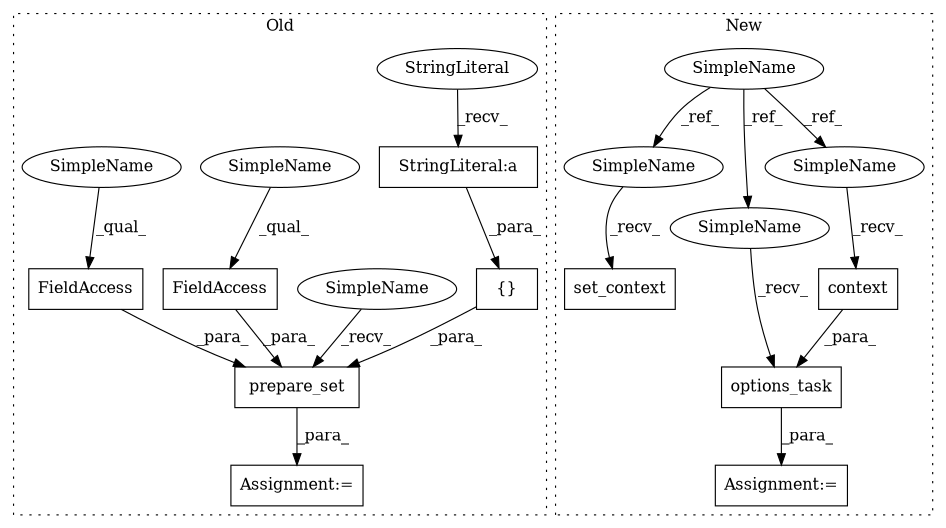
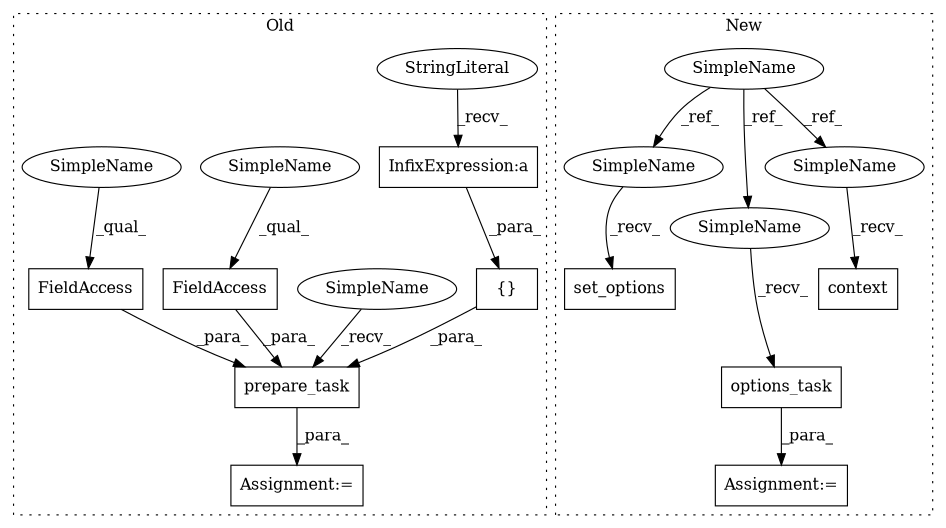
(458, 167) -> (458, 167)
(620, 289) -> (620, 289)
(823, 334) -> none
(297, 387) -> (297, 387)
